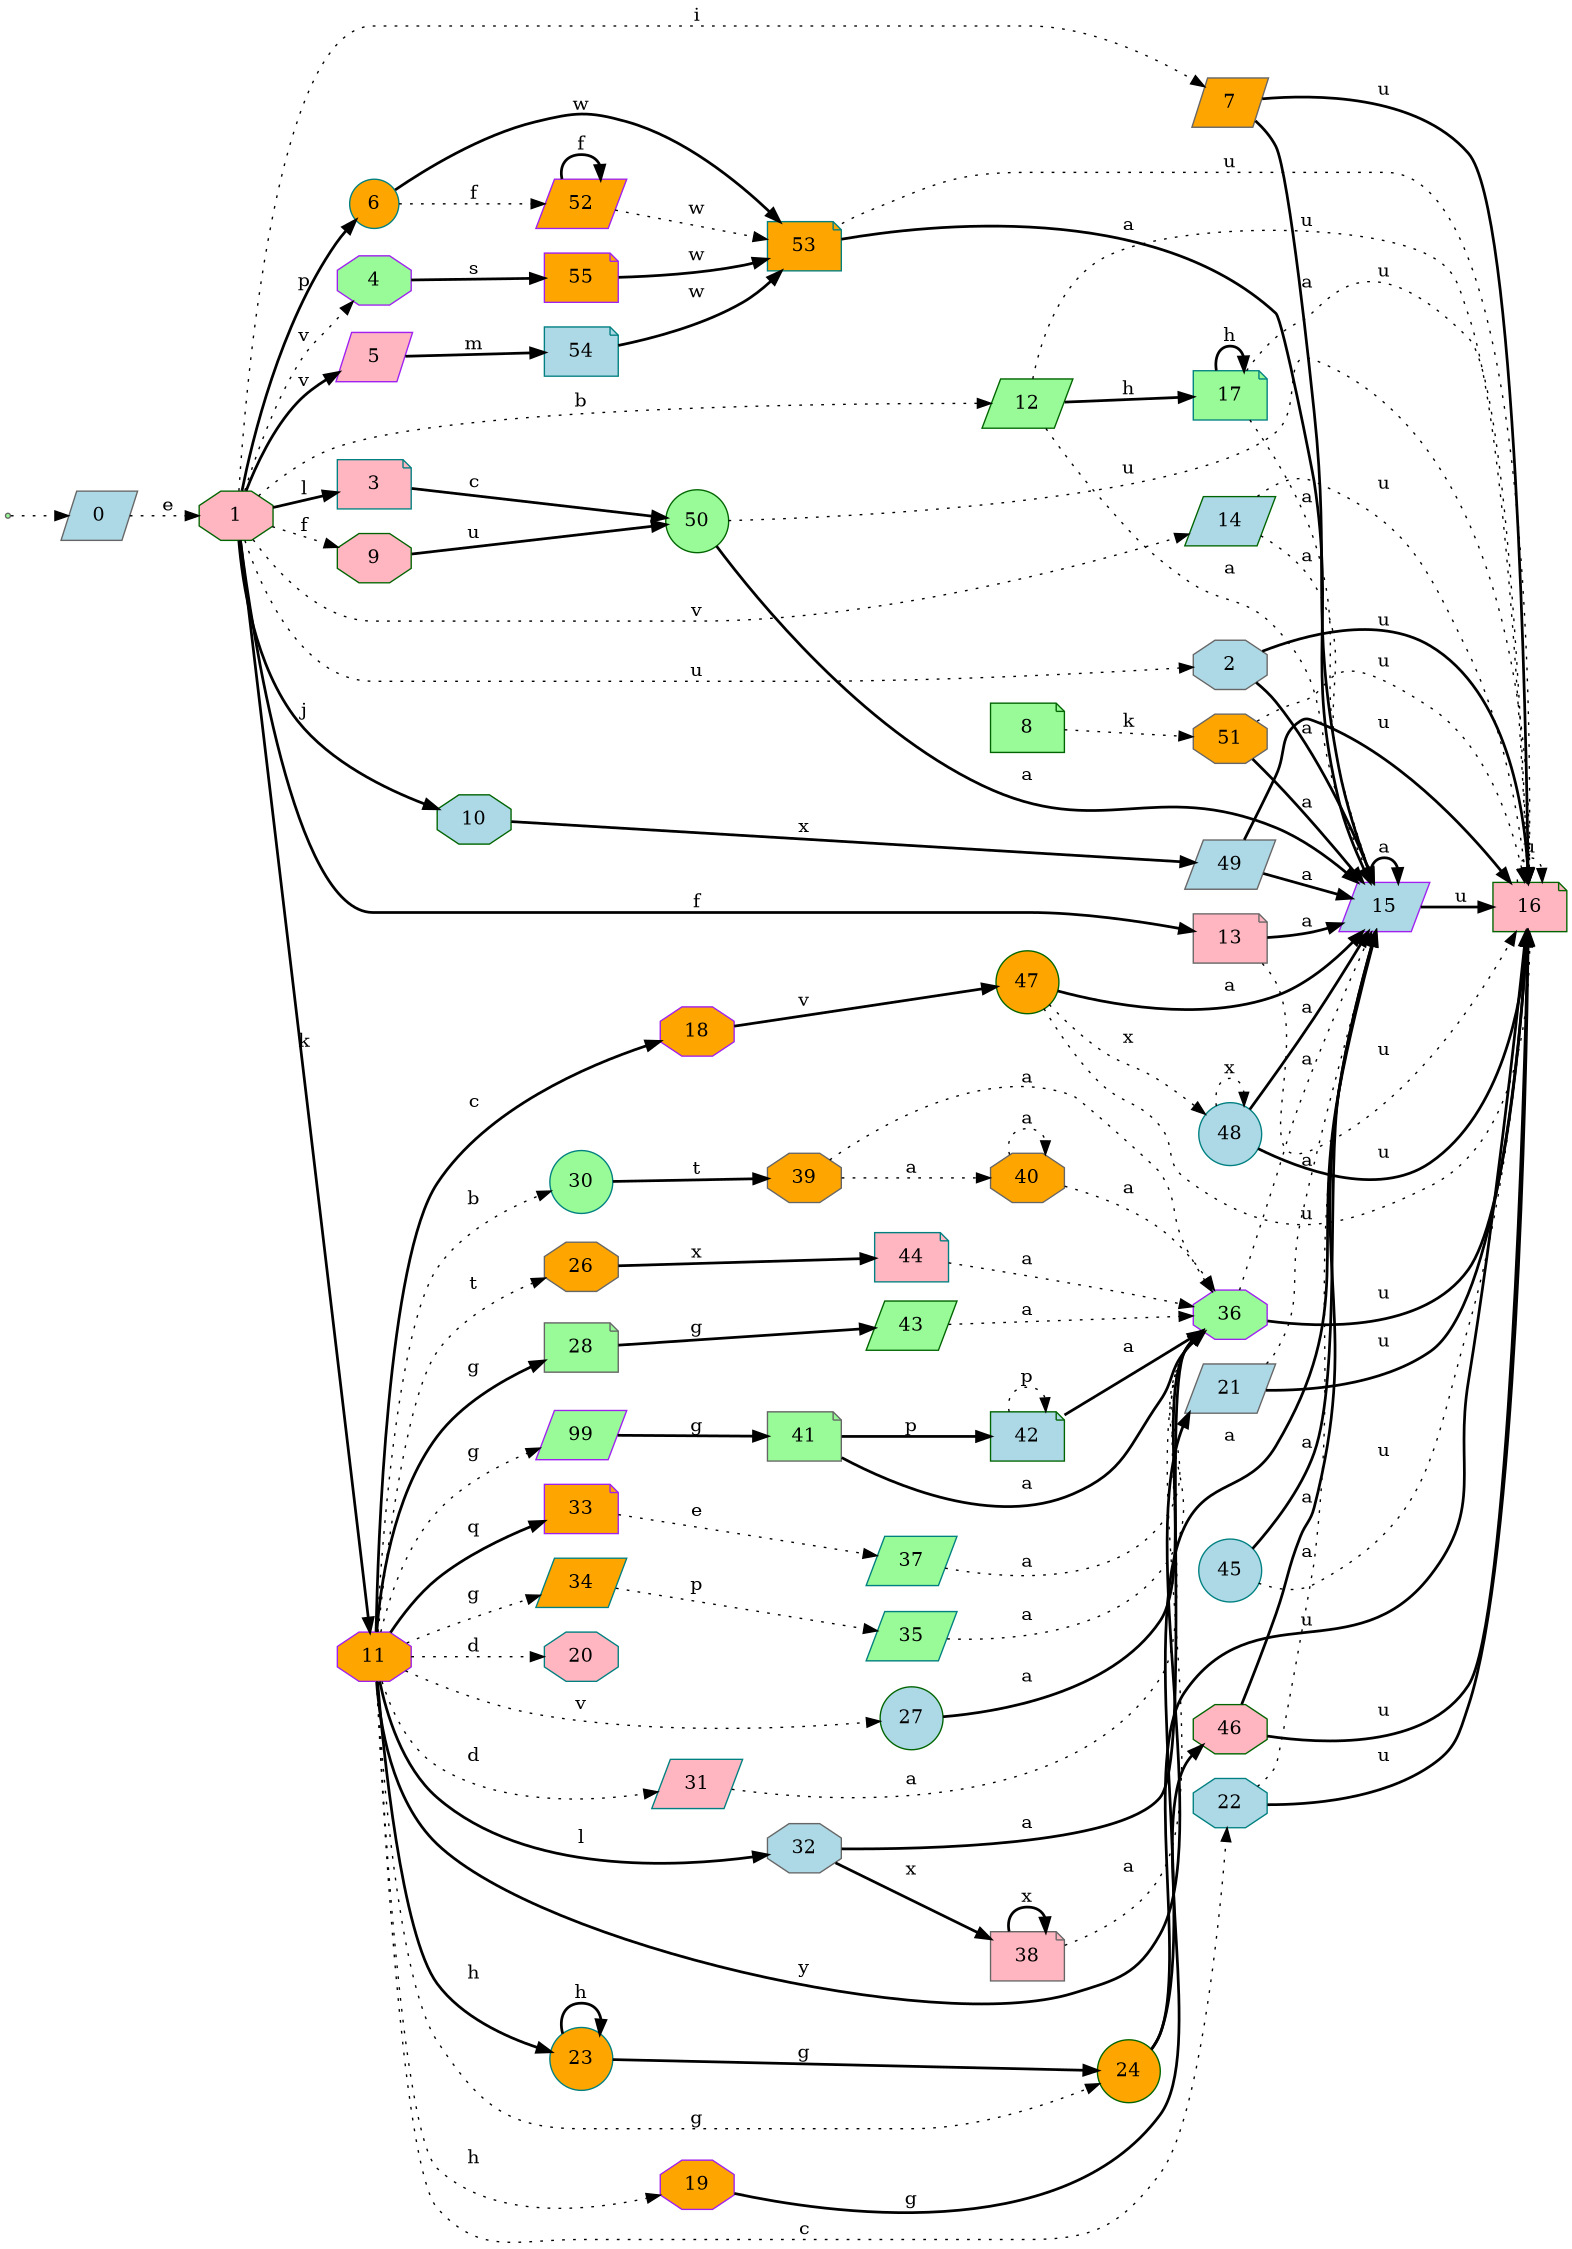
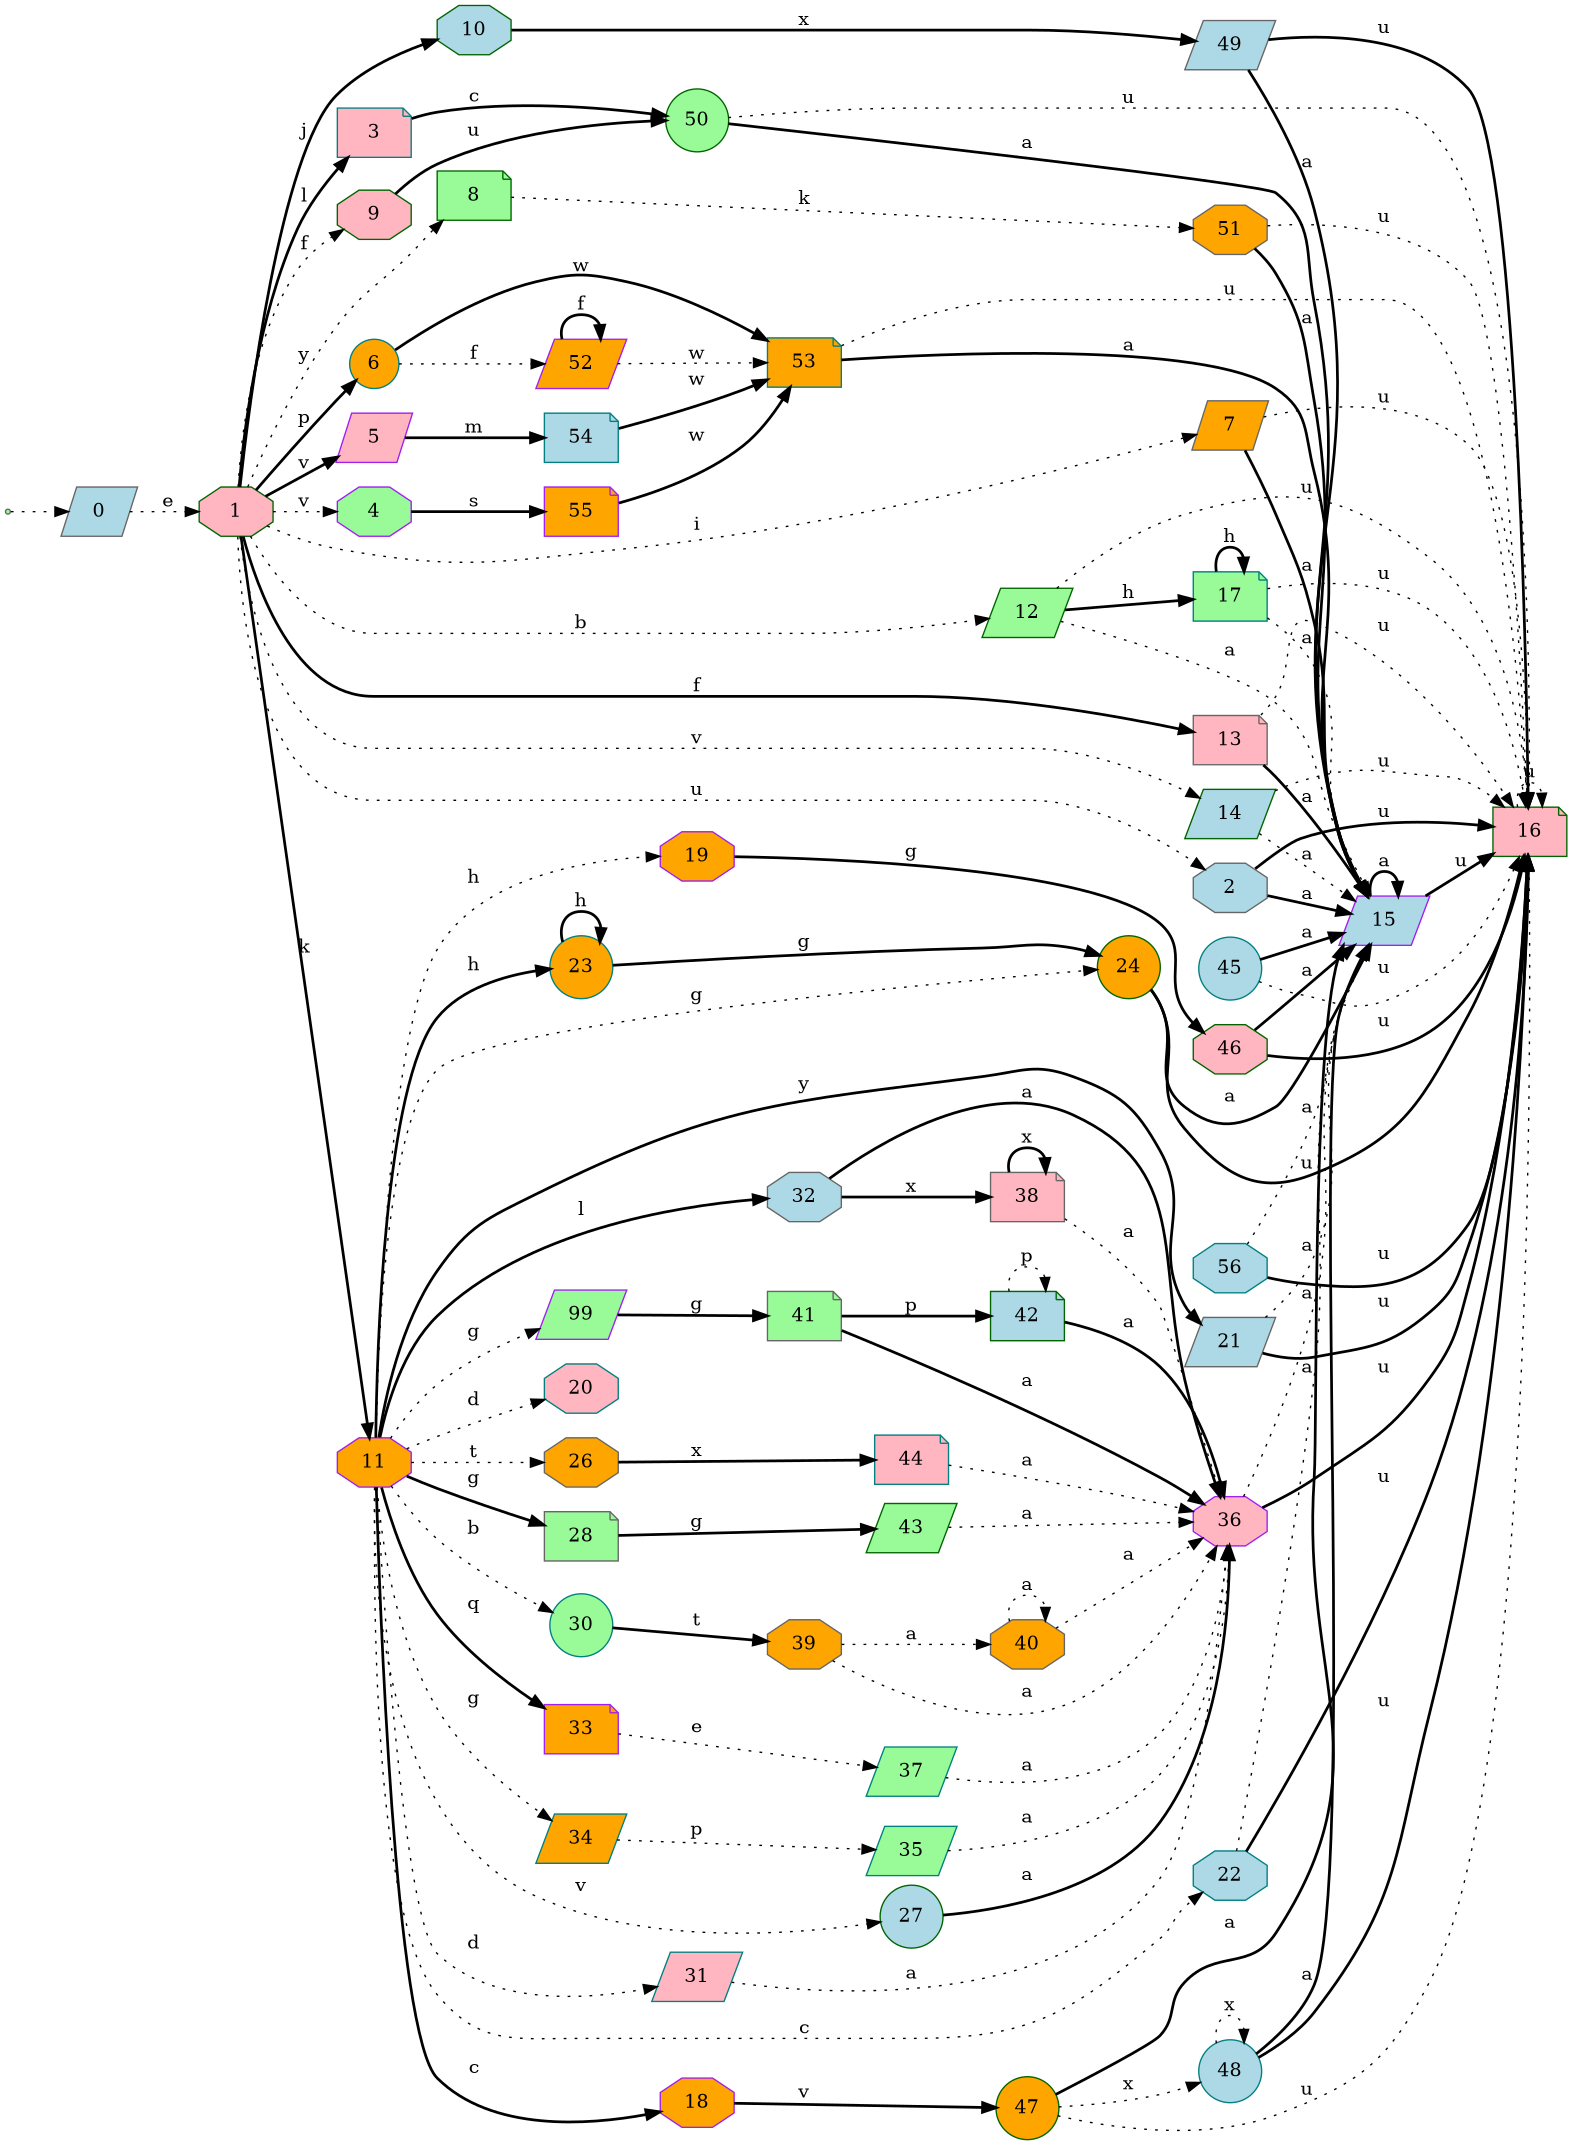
none -> (323, 346)
(1508, 375) -> (1469, 445)
none -> (1230, 1268)
(1230, 1315) -> (1230, 1521)
